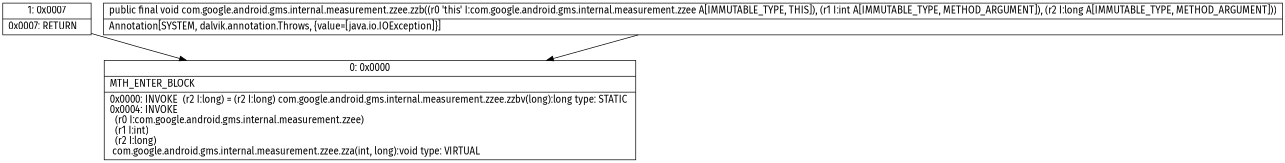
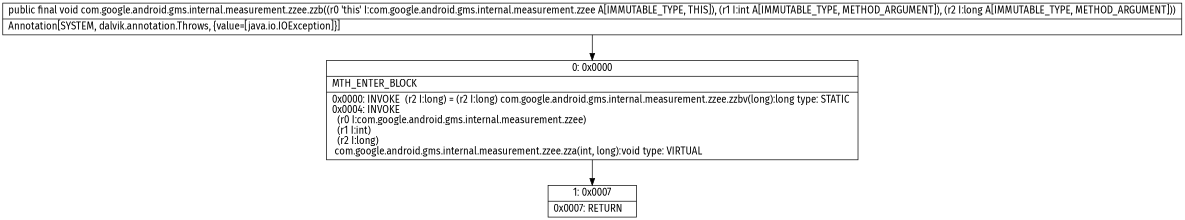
(135, 46) -> (592, 169)
